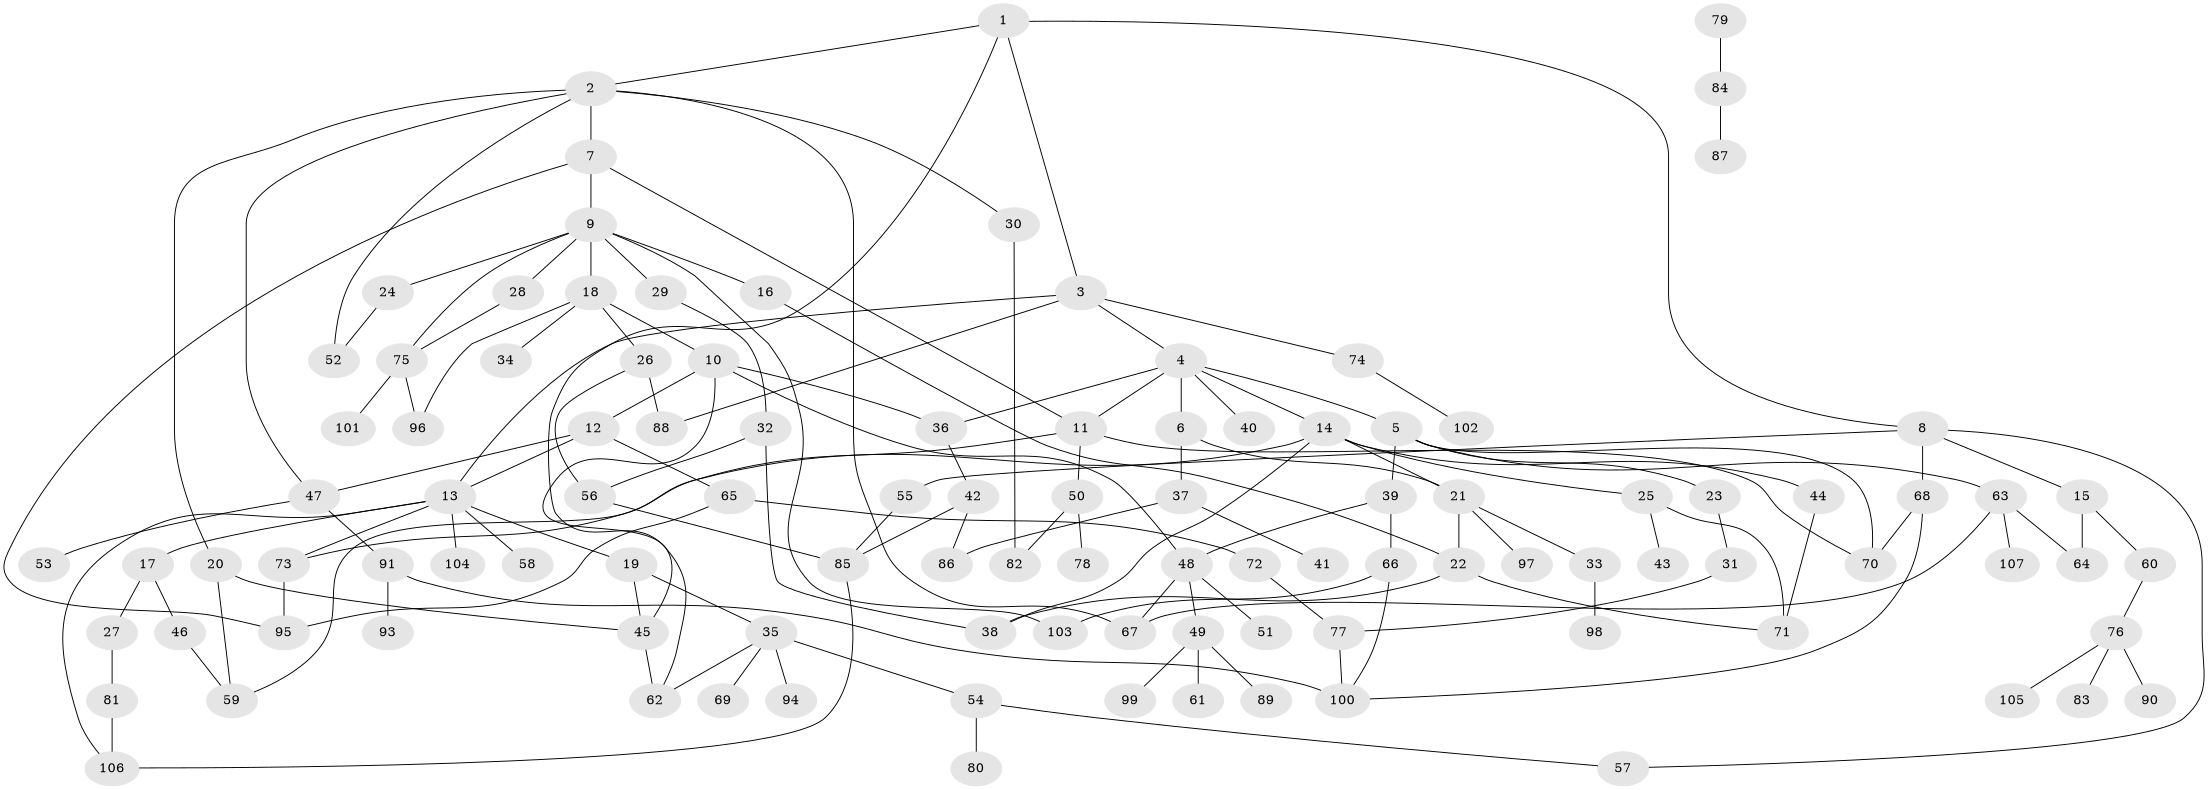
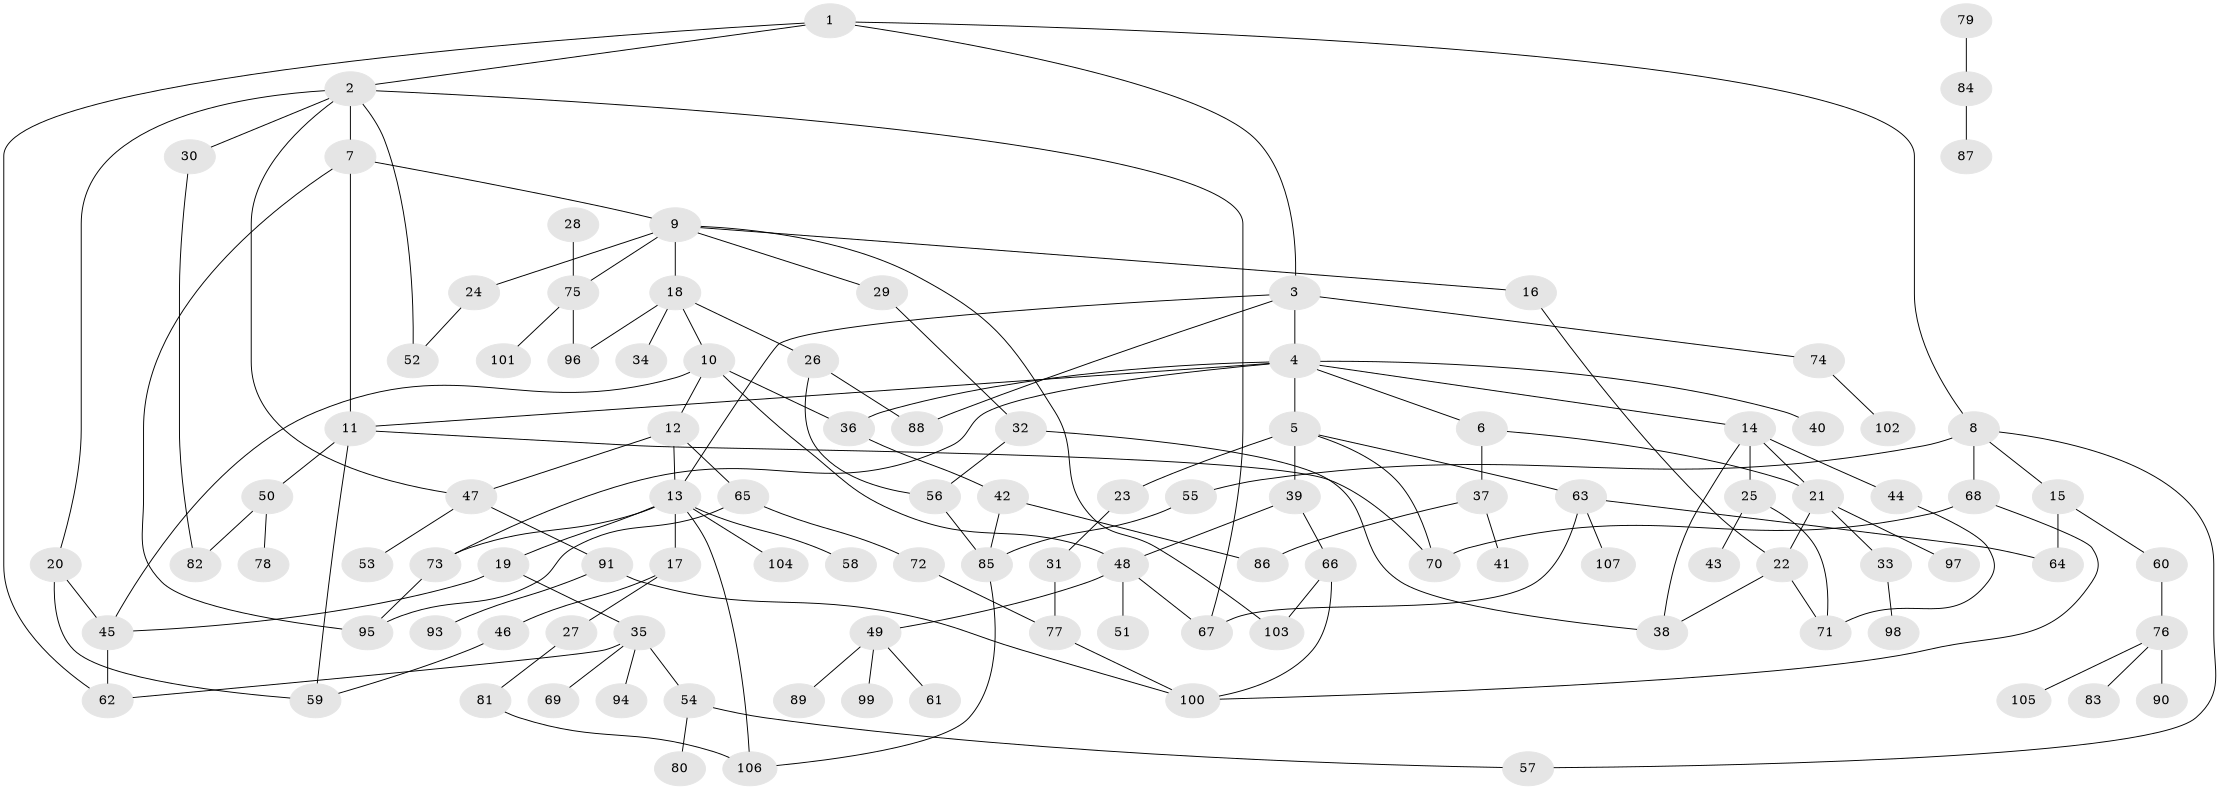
(554, 259) -> none
(1028, 462) -> (866, 471)
